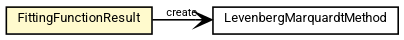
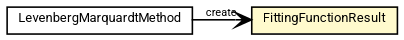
(174, 20) -> (214, 20)
